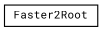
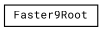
(51, 16) -> (51, 16)
